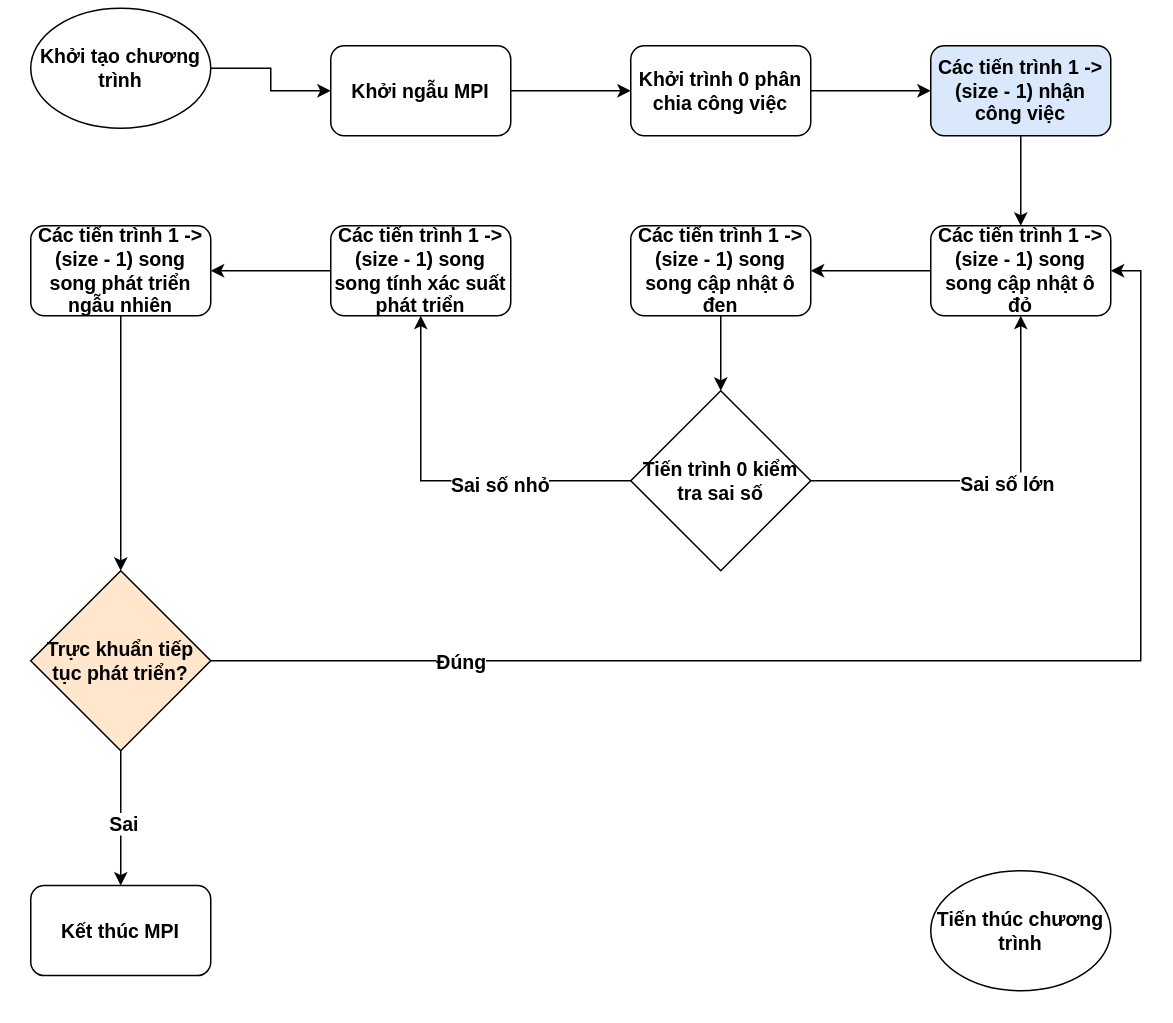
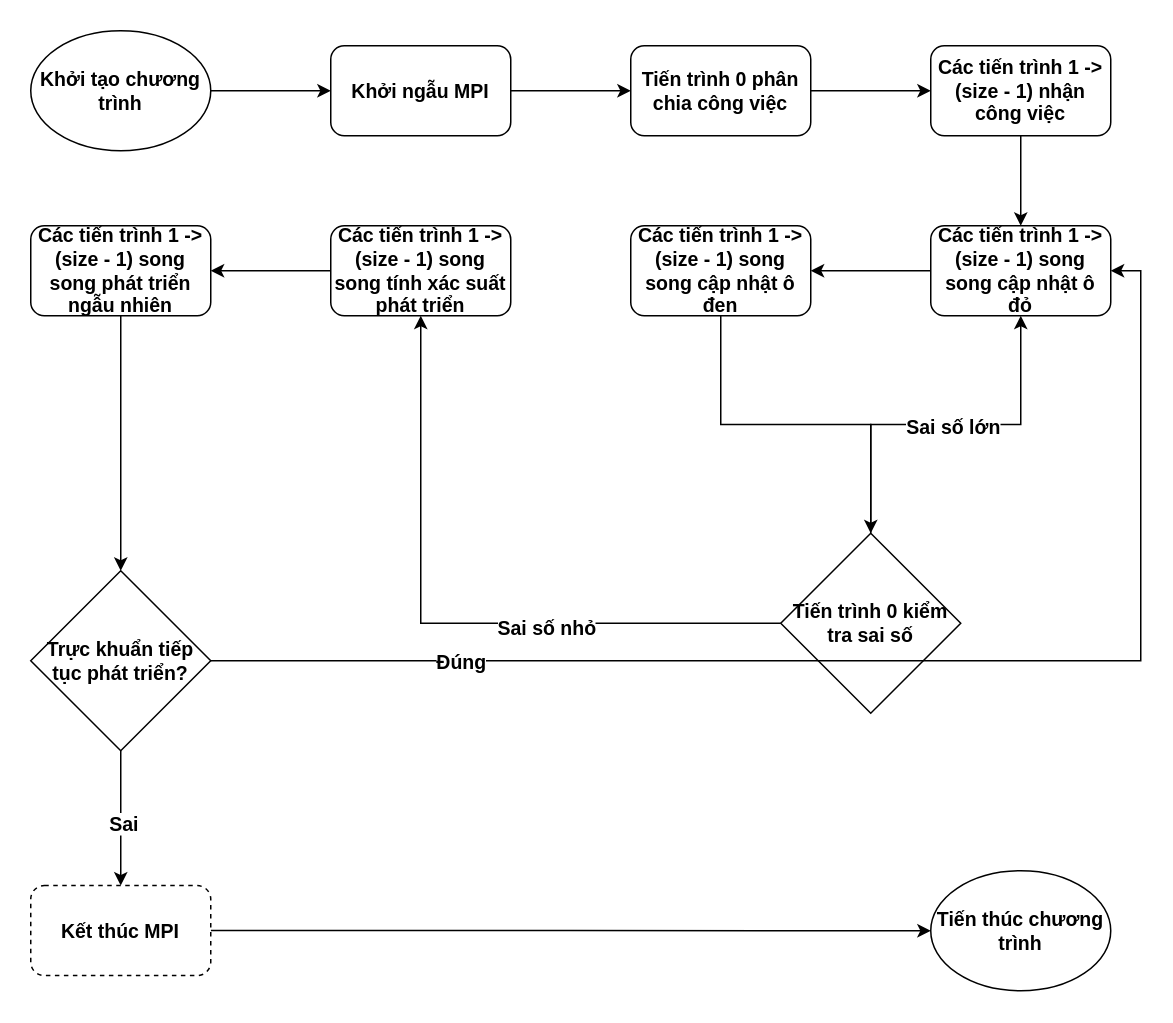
(121, 68) -> (121, 91)
(721, 91) -> (721, 91)
(1021, 91) -> (1021, 91)
(721, 481) -> (871, 623)
(121, 661) -> (121, 661)
(121, 931) -> (121, 931)
none -> (566, 931)
